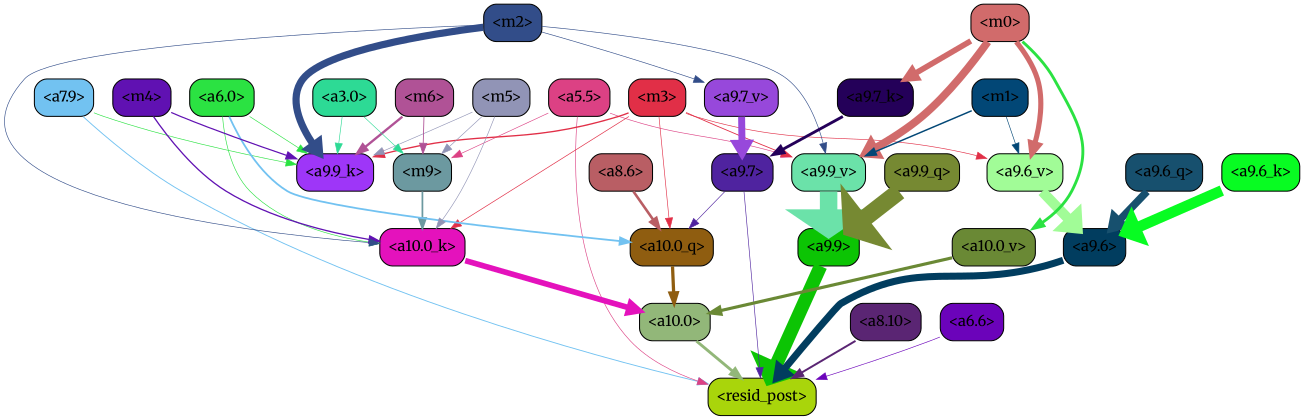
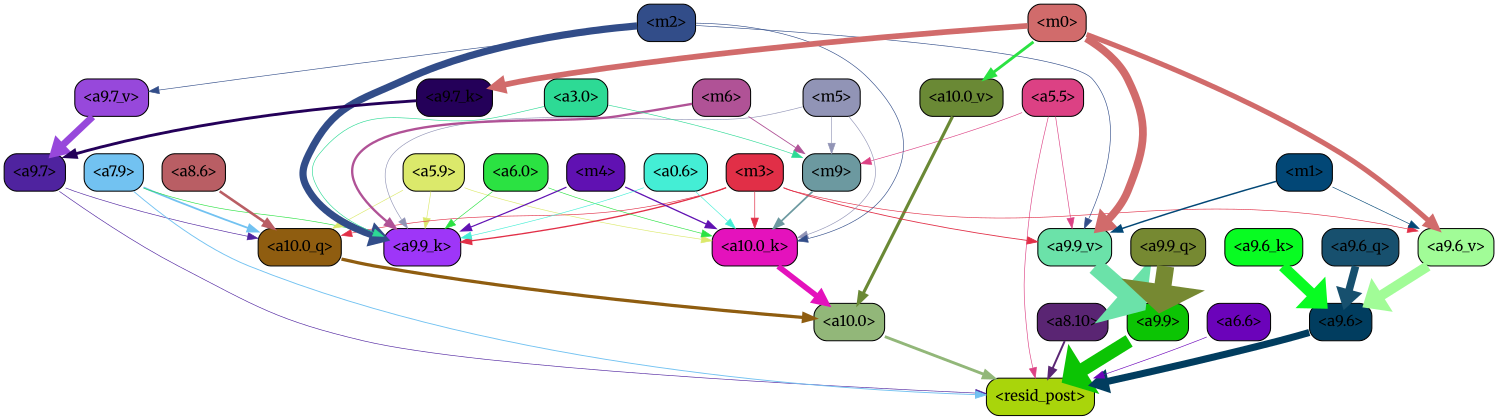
none -> (434, 172)
none -> (676, 172)
(405, 216) -> (203, 211)
